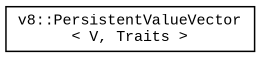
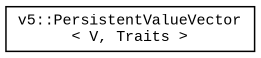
(130, 29) -> (130, 29)
